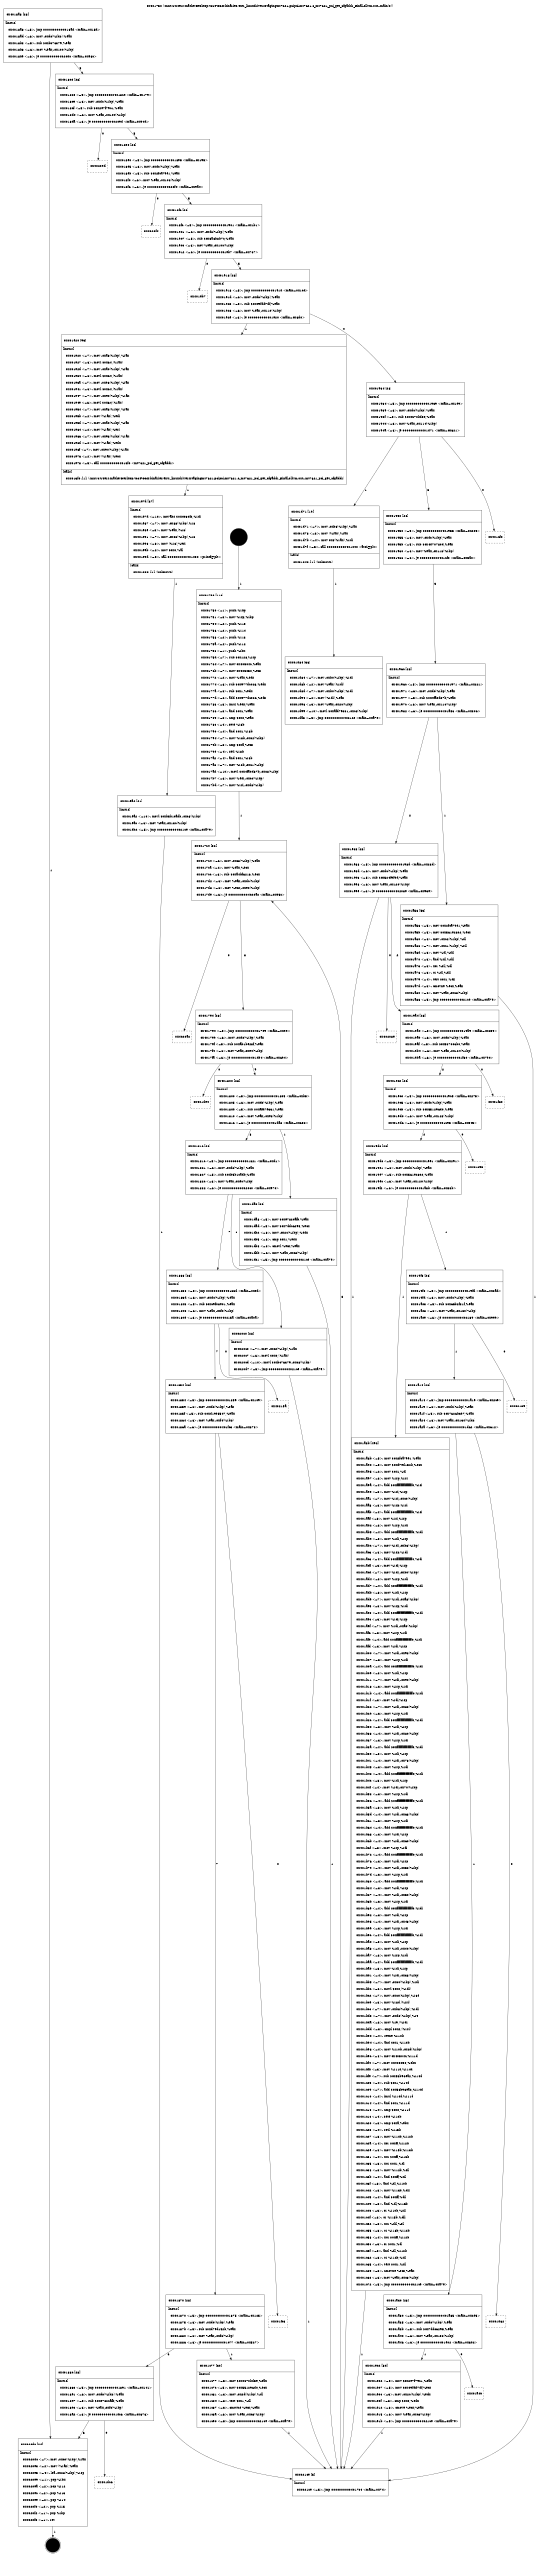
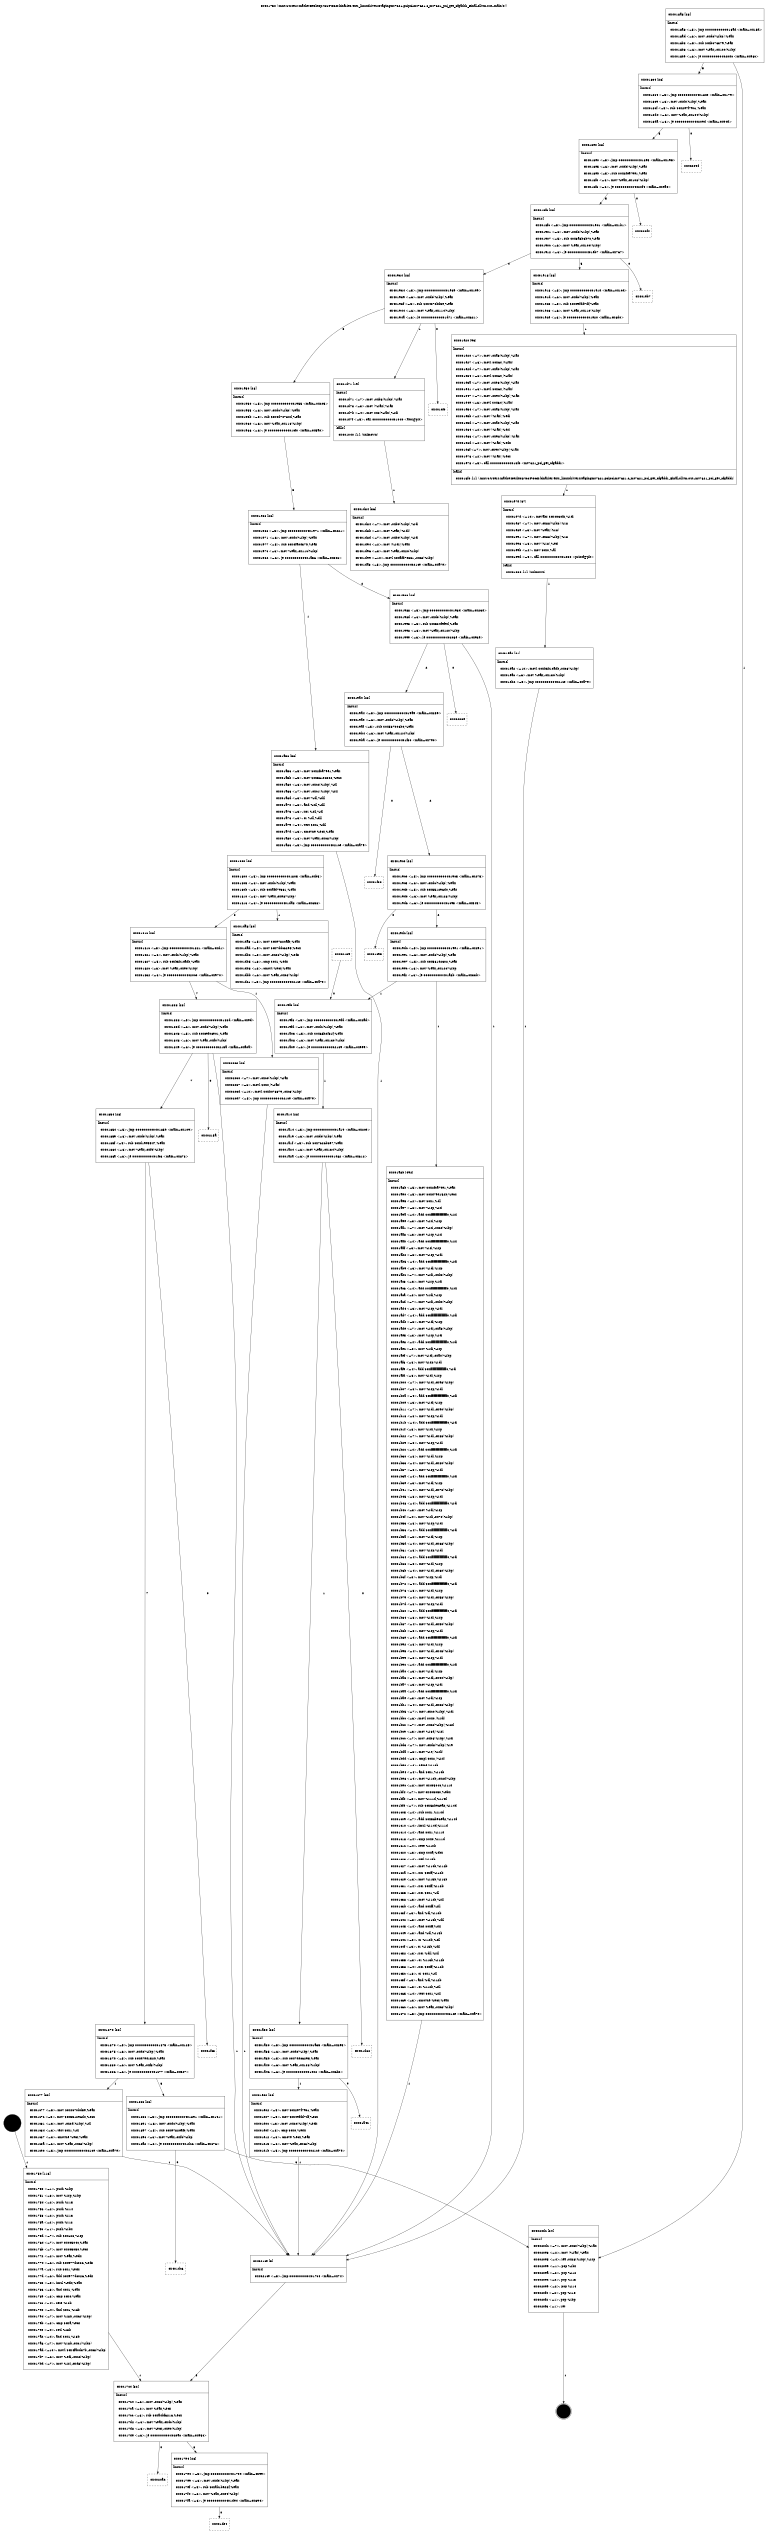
(357, 342) -> (508, 263)
(253, 1069) -> none
(495, 1360) -> (336, 979)
(330, 1865) -> (234, 1659)
